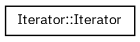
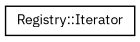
(70, 21) -> (70, 21)
